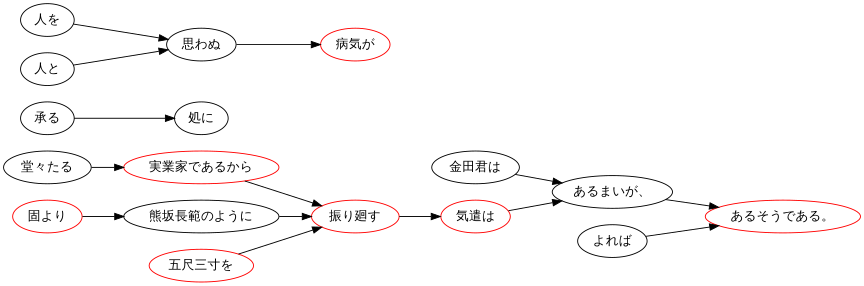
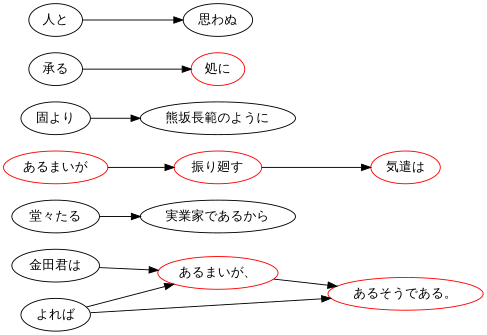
(47, 20) -> none
(355, 45) -> none
(201, 118) -> (218, 69)
(201, 167) -> (218, 217)
(279, 192) -> none
(612, 192) -> (218, 273)
(530, 207) -> (126, 297)
(47, 217) -> (56, 118)
(291, 217) -> none
(201, 266) -> (56, 167)
